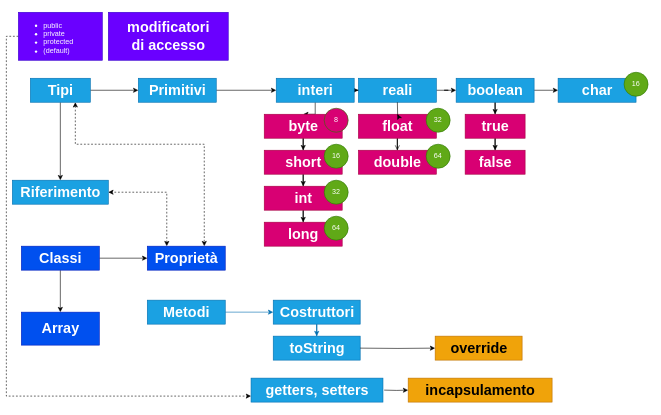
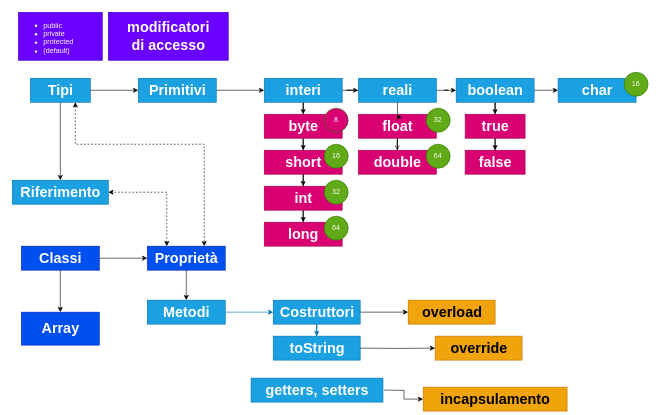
(315, 90) -> (303, 90)
(6, 216) -> none
none -> (186, 294)
none -> (402, 312)
none -> (452, 312)
(480, 390) -> (495, 399)
